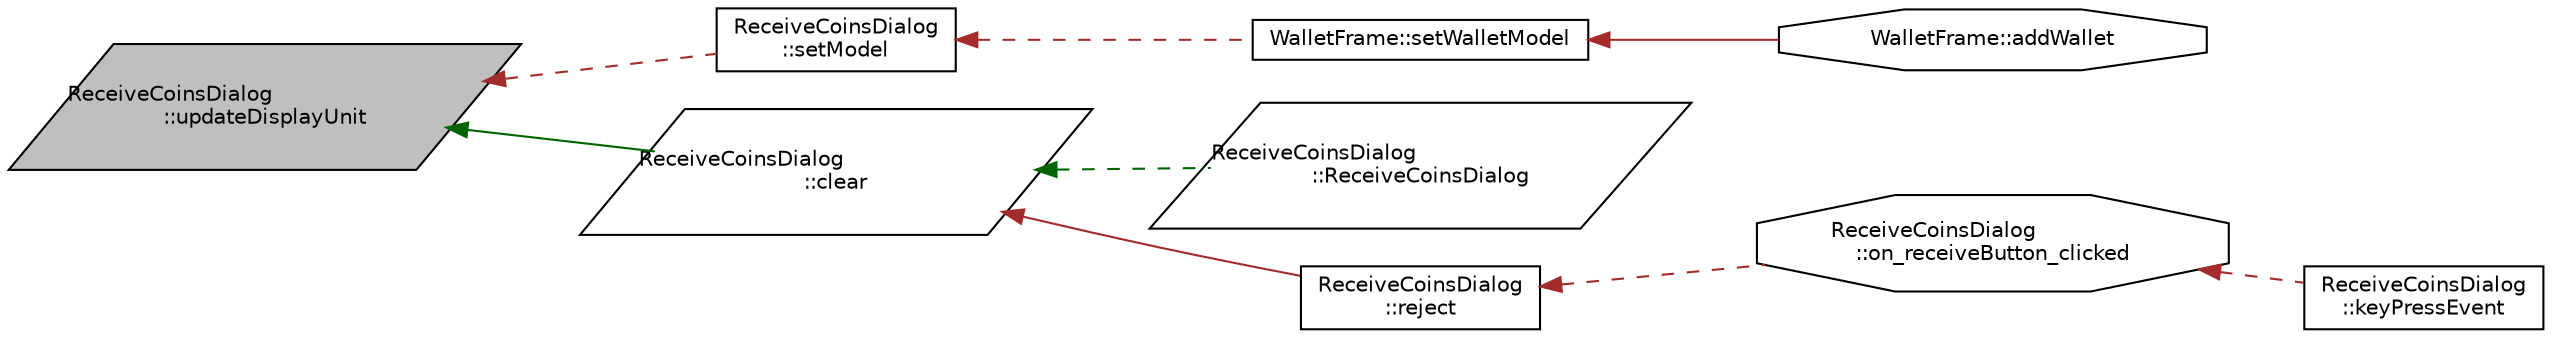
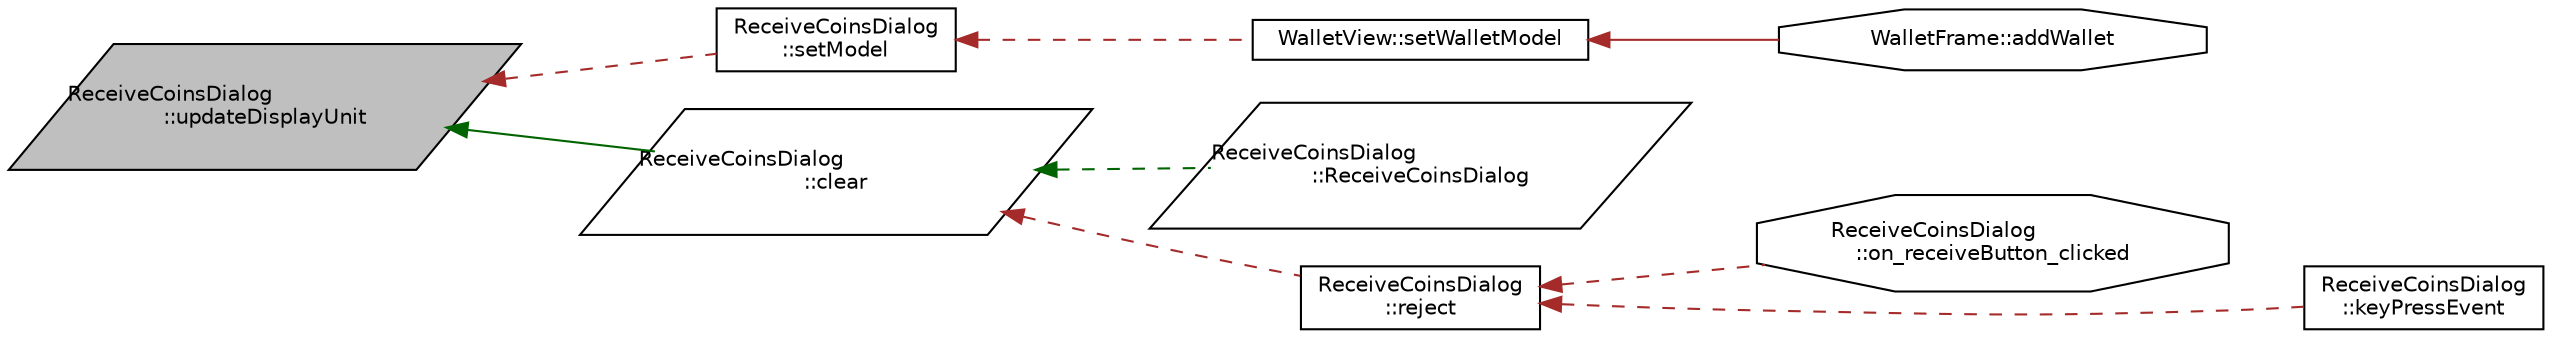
(1420, 40) -> (1420, 40)
(1161, 248) -> (1161, 248)
(2262, 277) -> (1933, 314)
